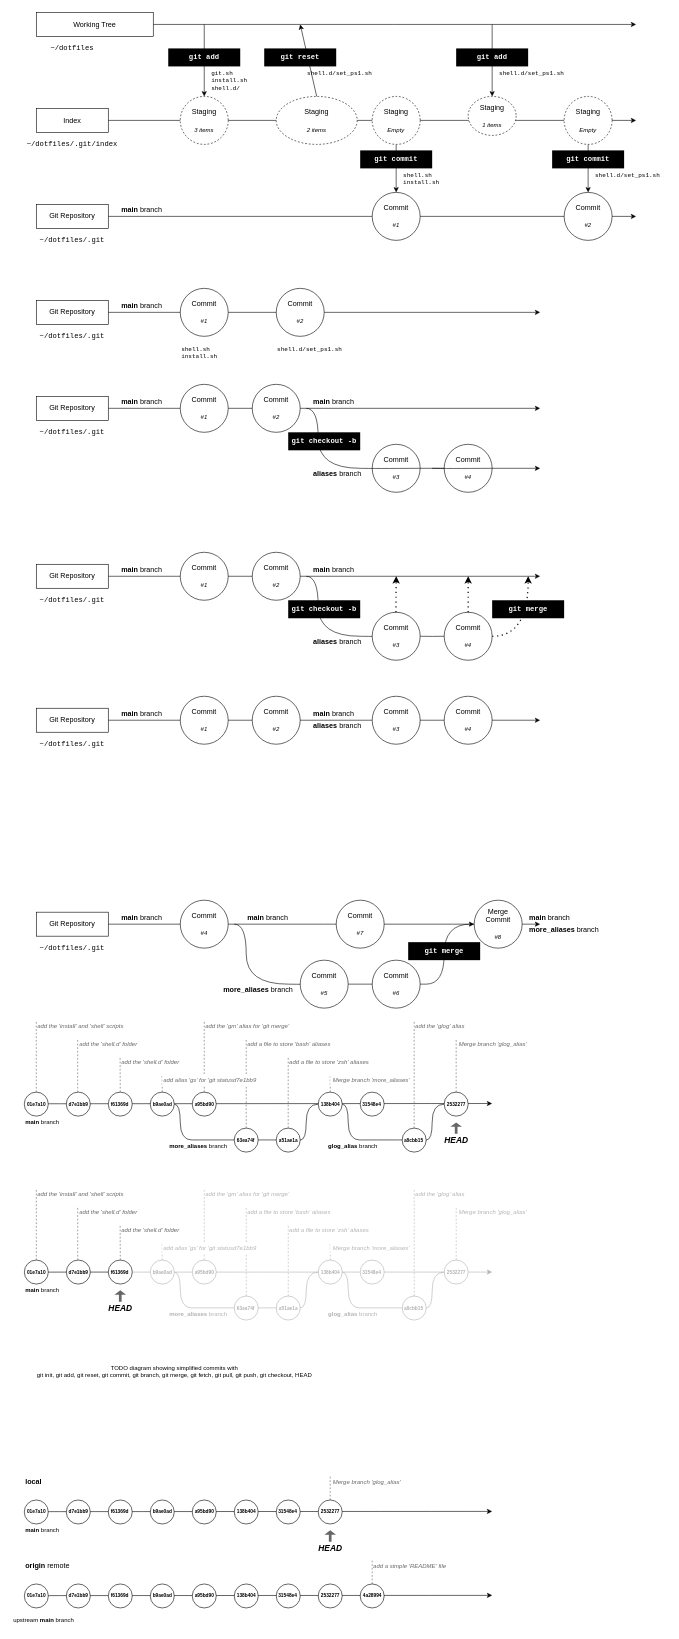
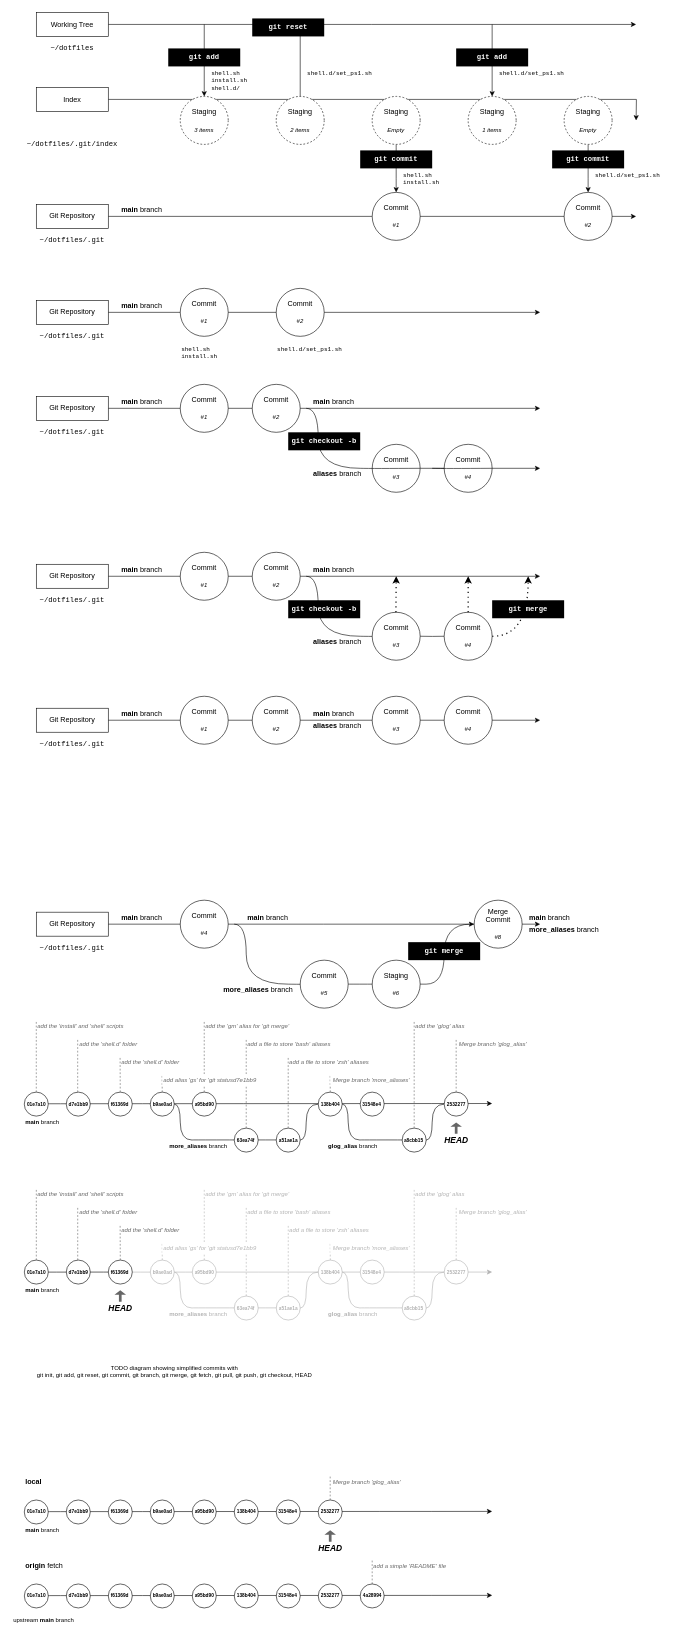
(95, 24) -> (72, 24)
(300, 57) -> (288, 27)
(225, 81) -> (225, 81)
(492, 116) -> (492, 120)
(72, 120) -> (72, 99)
(317, 120) -> (300, 120)
(360, 924) -> none
(396, 984) -> (396, 984)
(45, 1566) -> (43, 1566)
